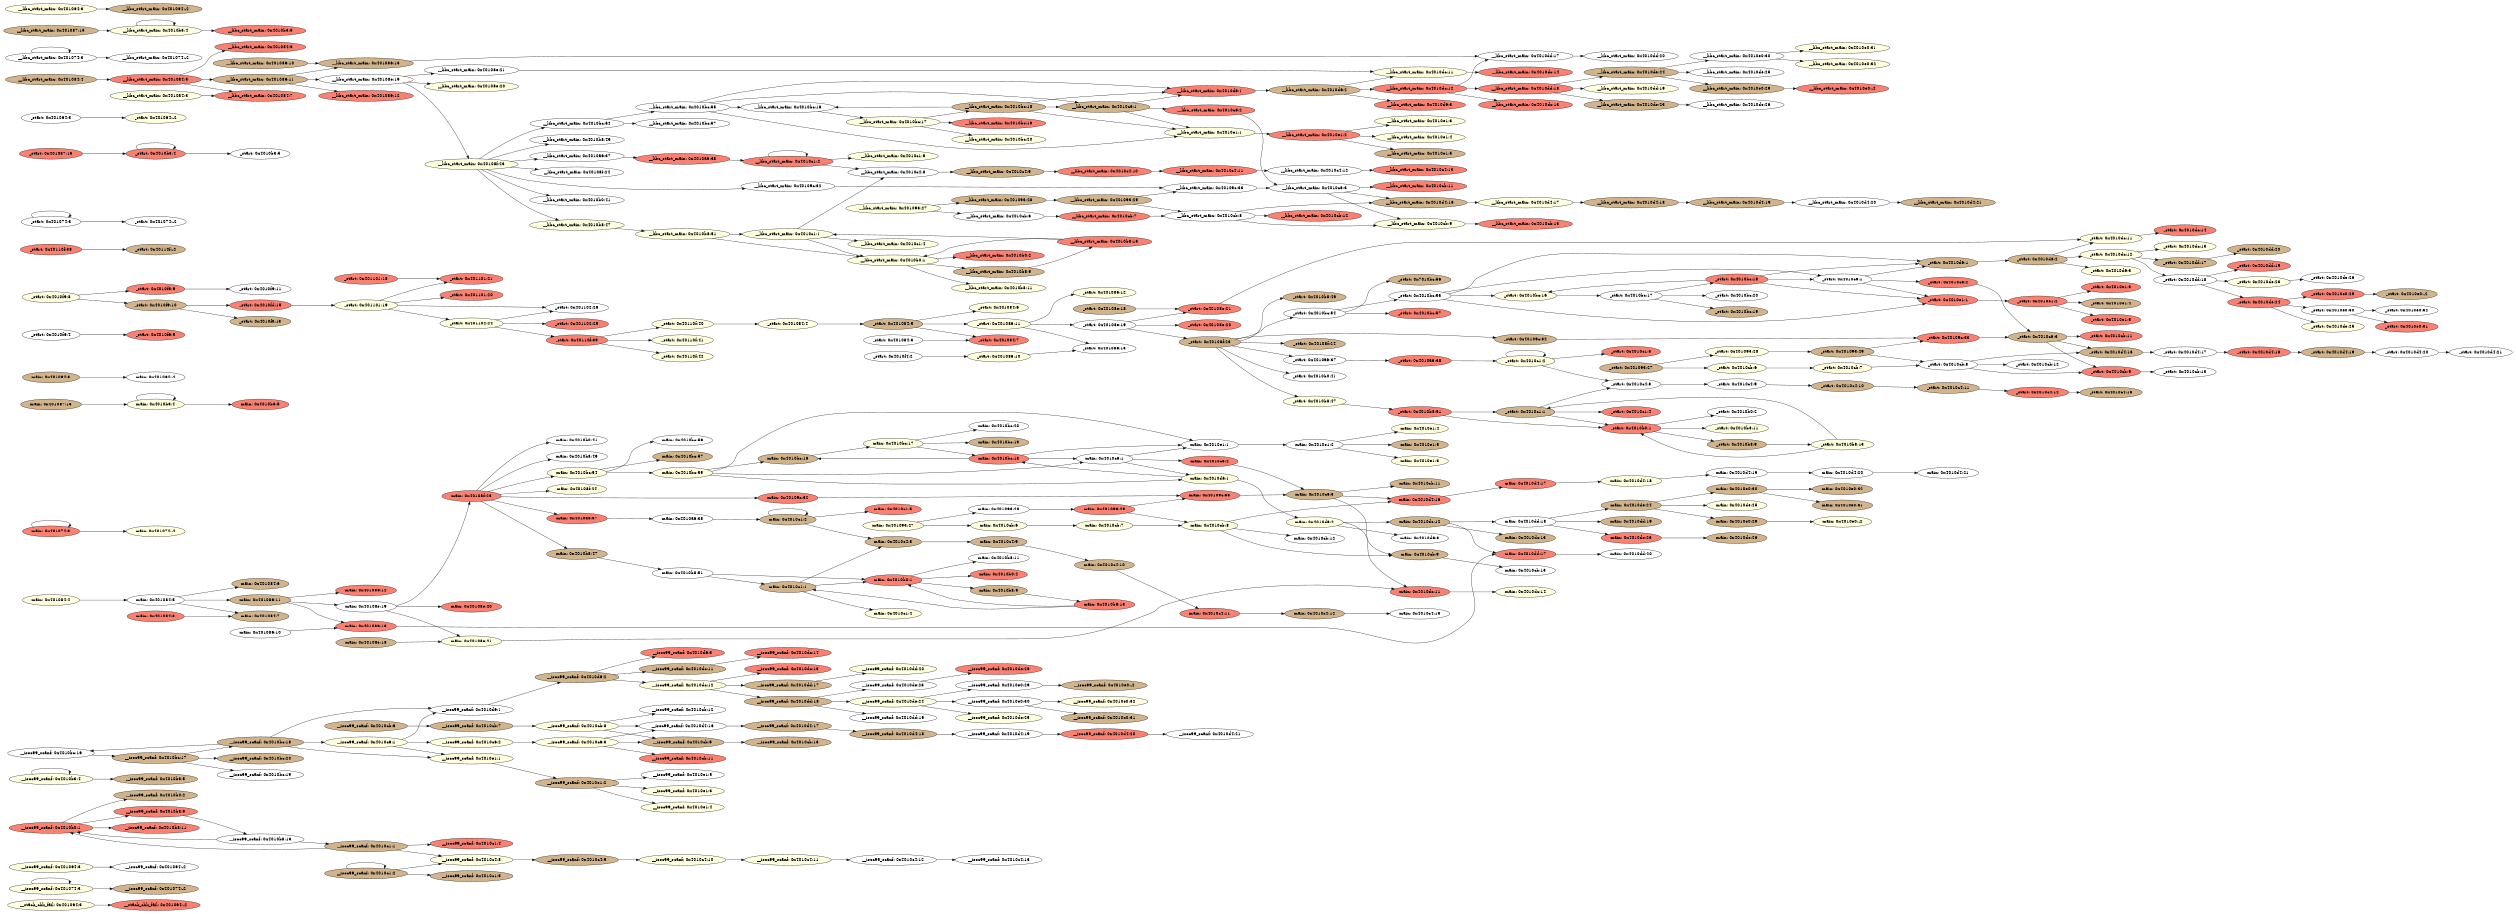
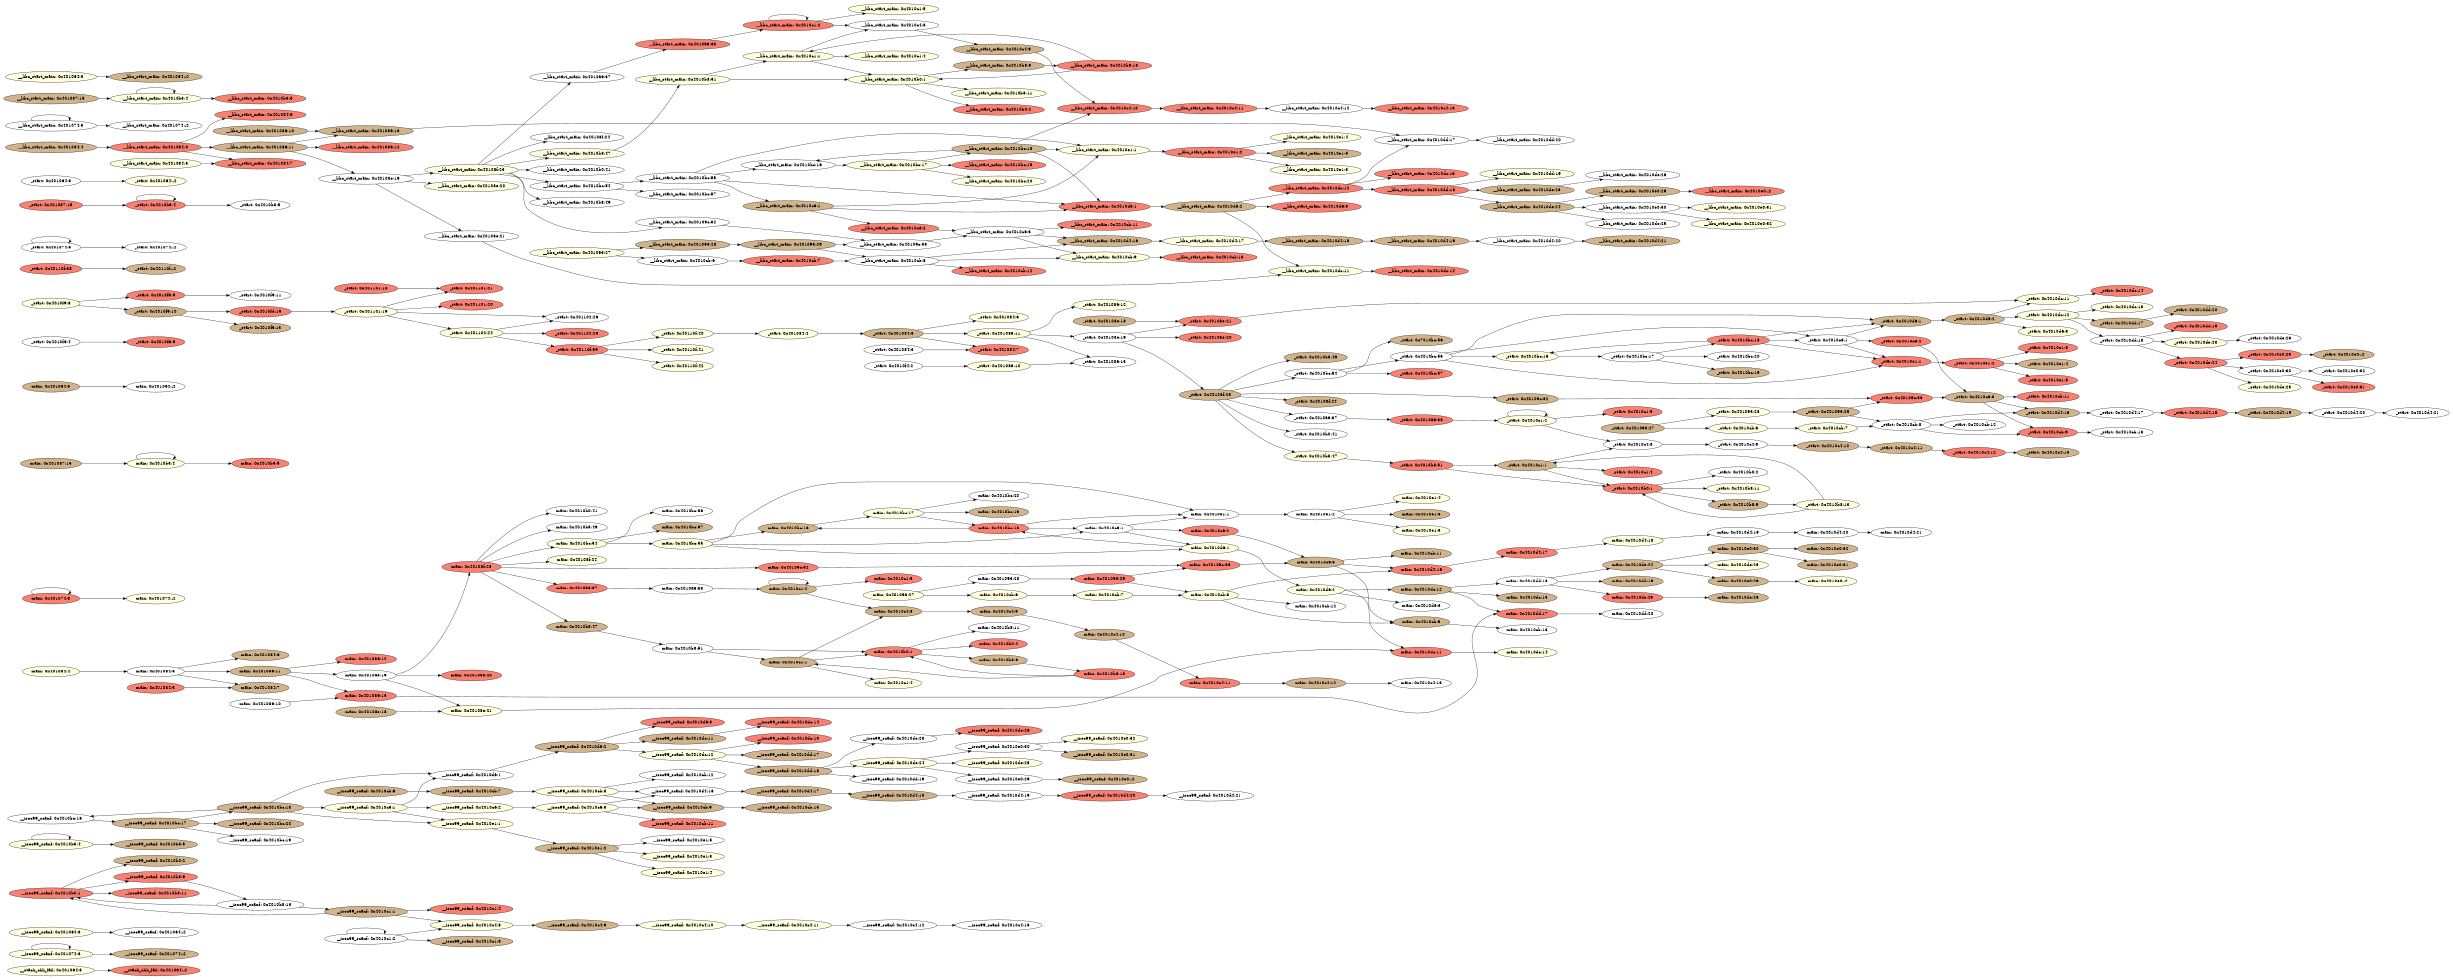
(1051, 107) -> (1050, 129)
(893, 669) -> none
(366, 873) -> (366, 939)
